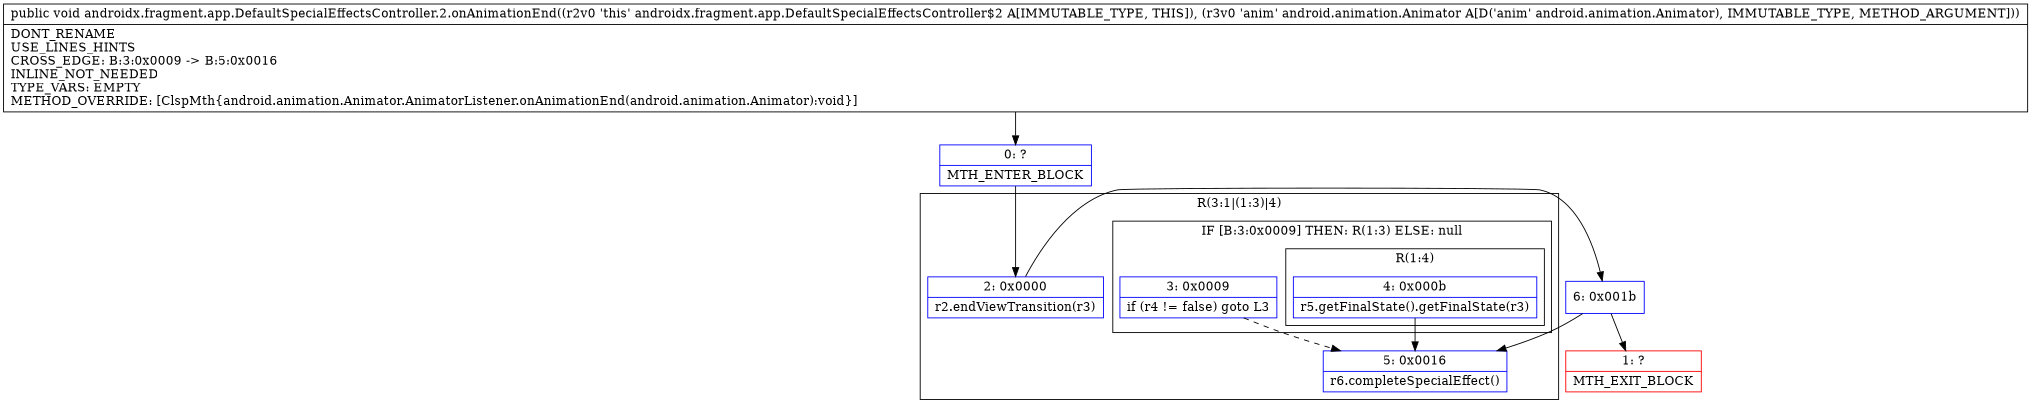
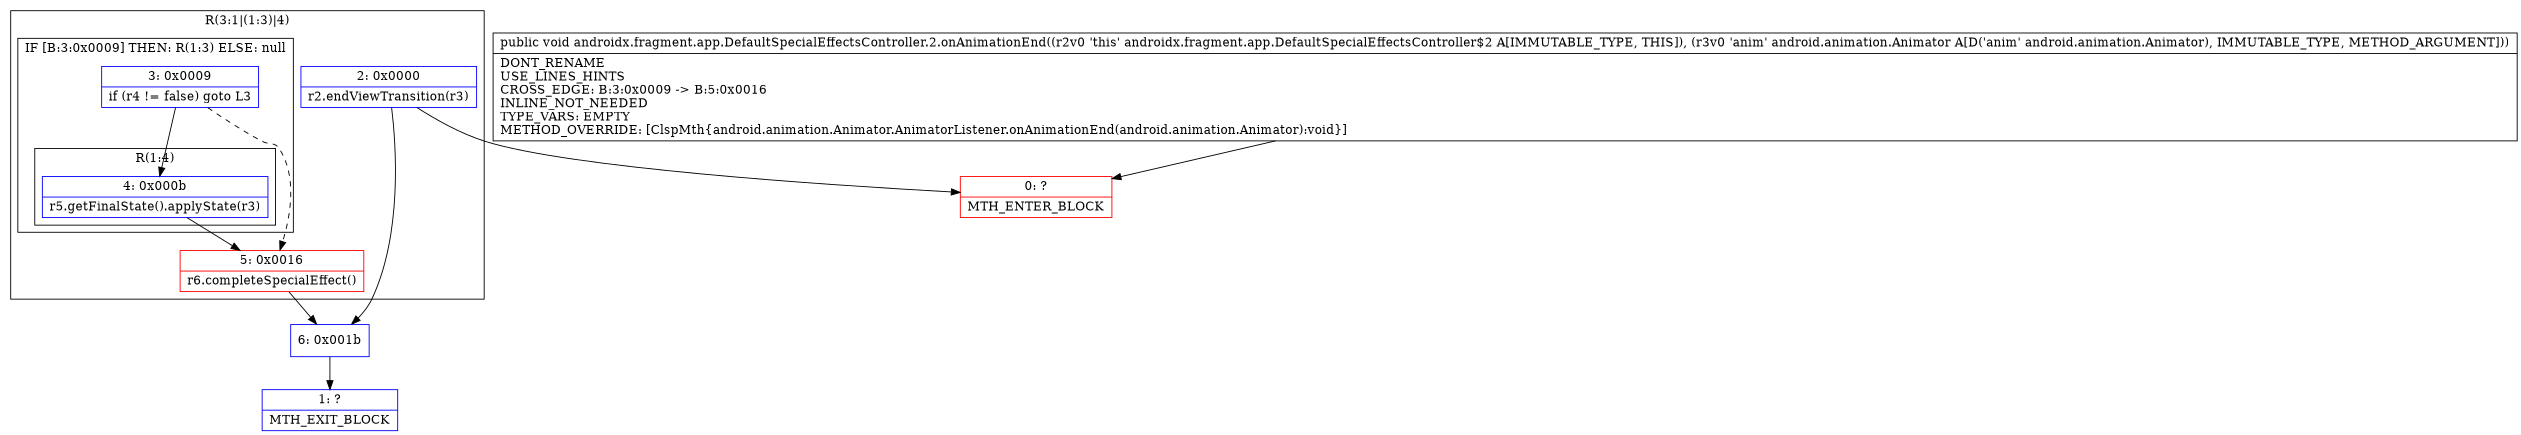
none -> (169, 137)
(1016, 165) -> (1036, 197)
(1016, 227) -> (679, 172)
(1415, 307) -> (155, 207)
(1534, 338) -> (300, 305)
(1415, 371) -> (272, 271)
(1634, 371) -> (330, 410)
